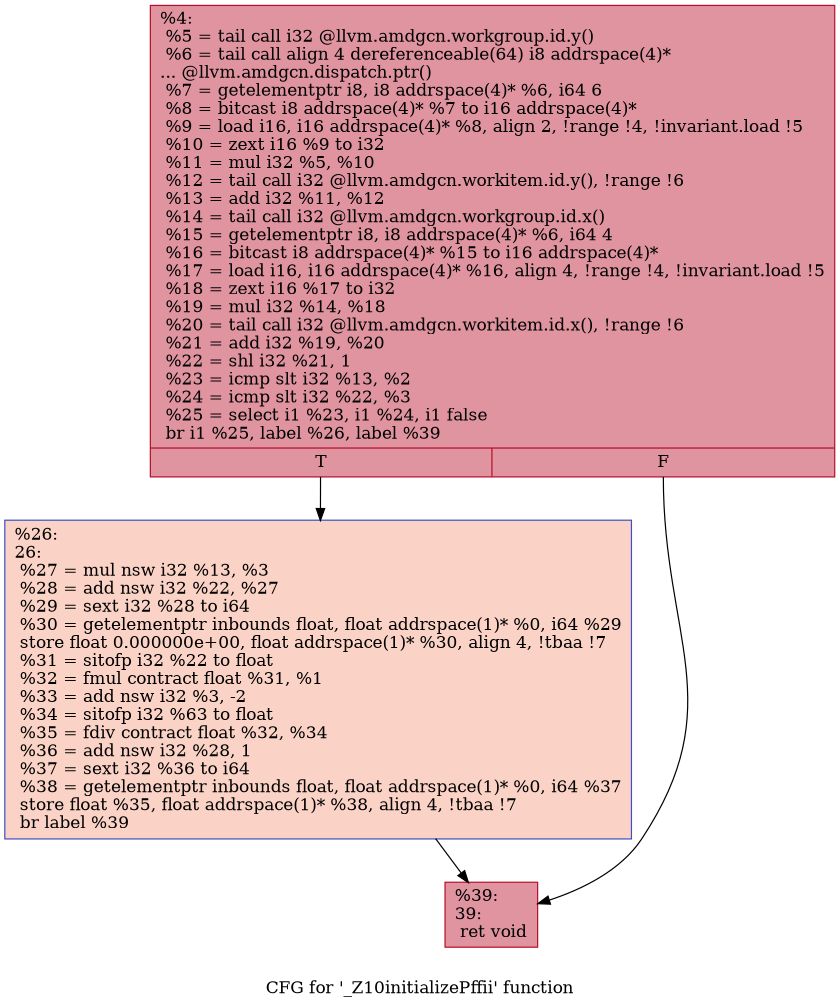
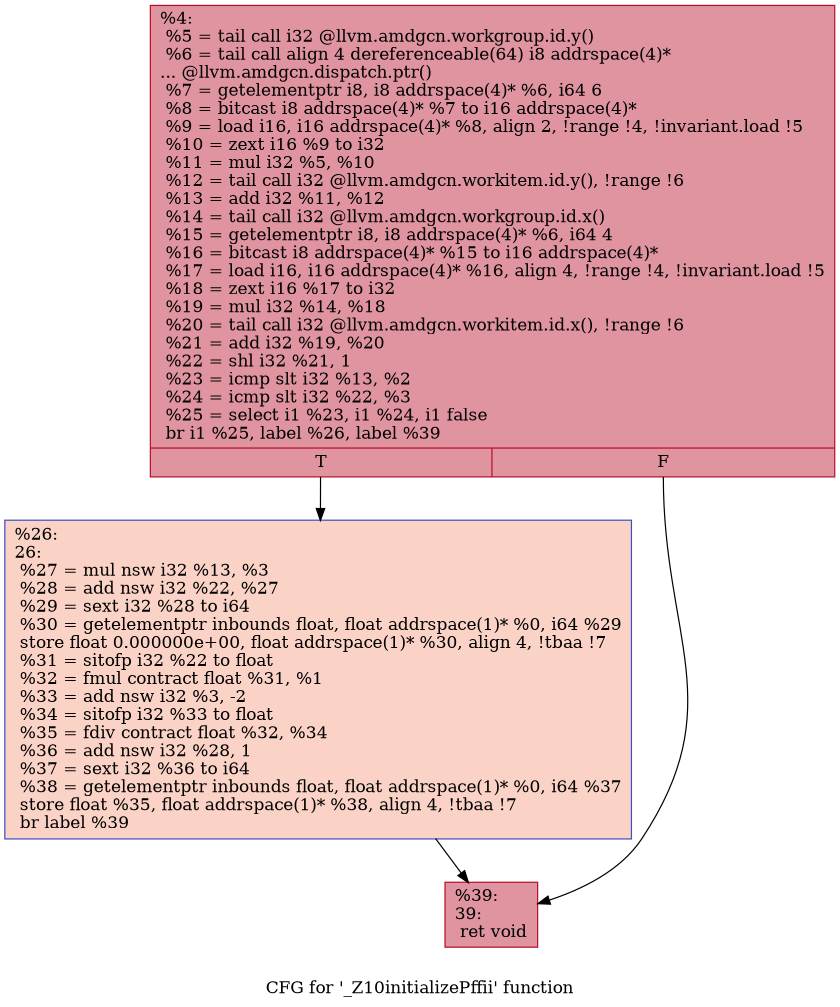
(144, 715) -> (144, 715)
